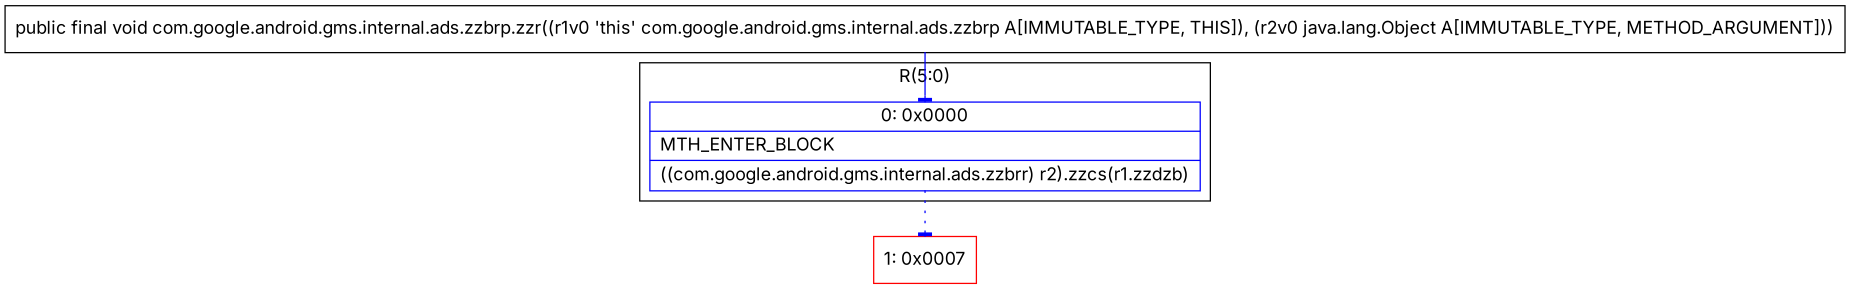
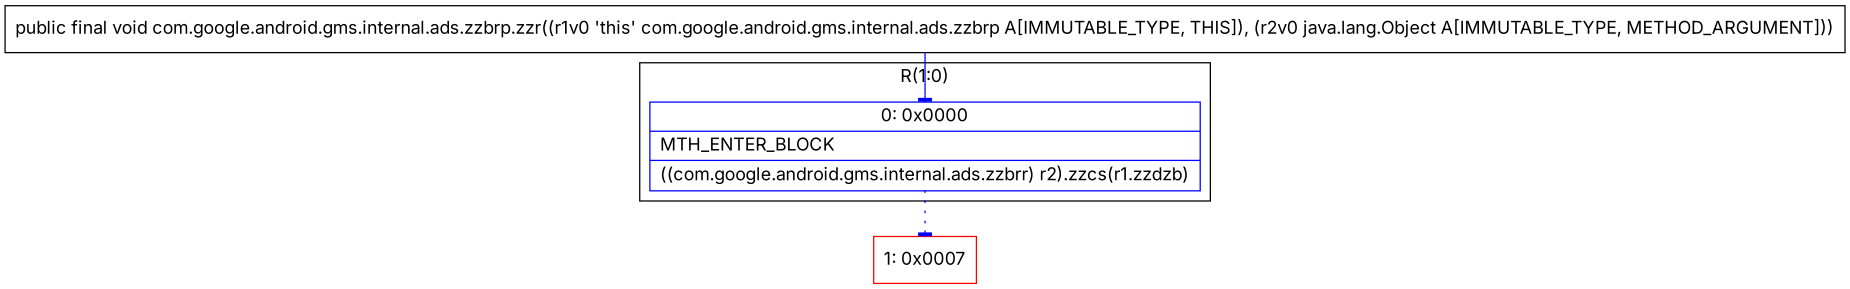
(925, 77) -> (925, 77)
